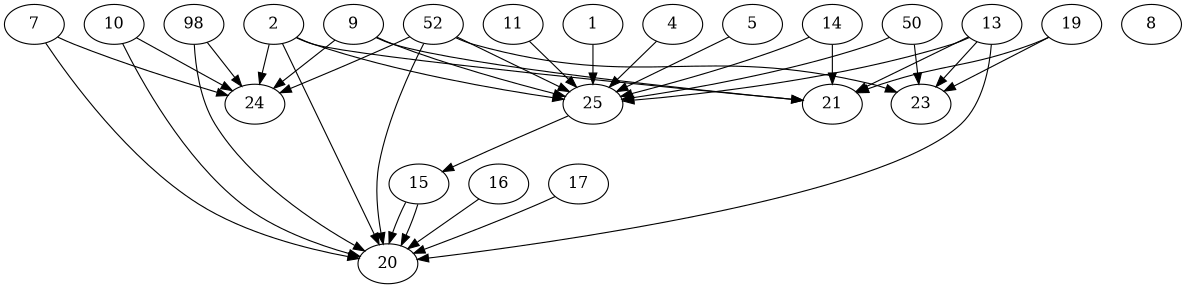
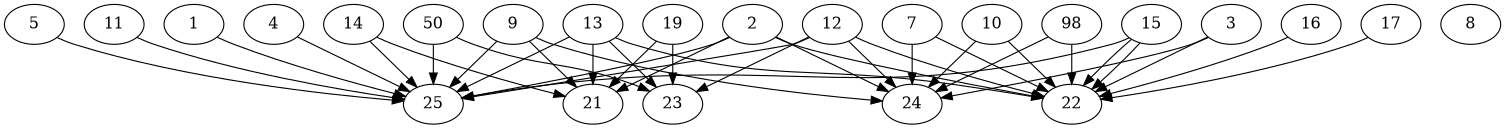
(433, 24) -> (832, 24)
none -> (1231, 24)
(510, 141) -> (753, 76)
(388, 264) -> (1072, 104)
